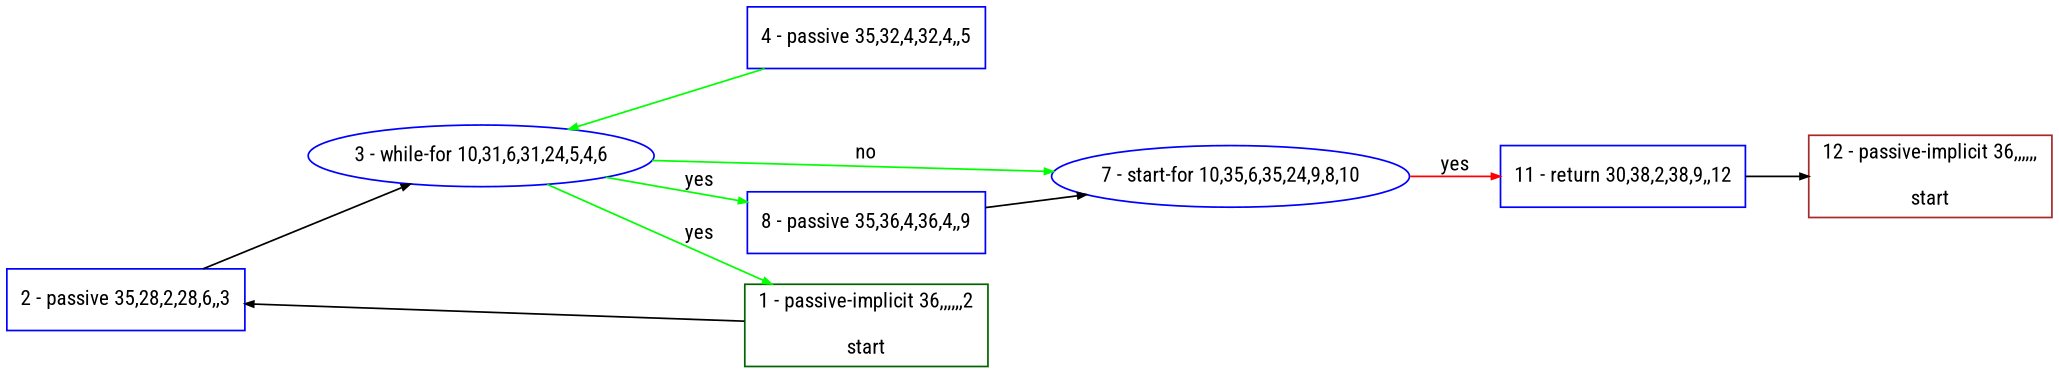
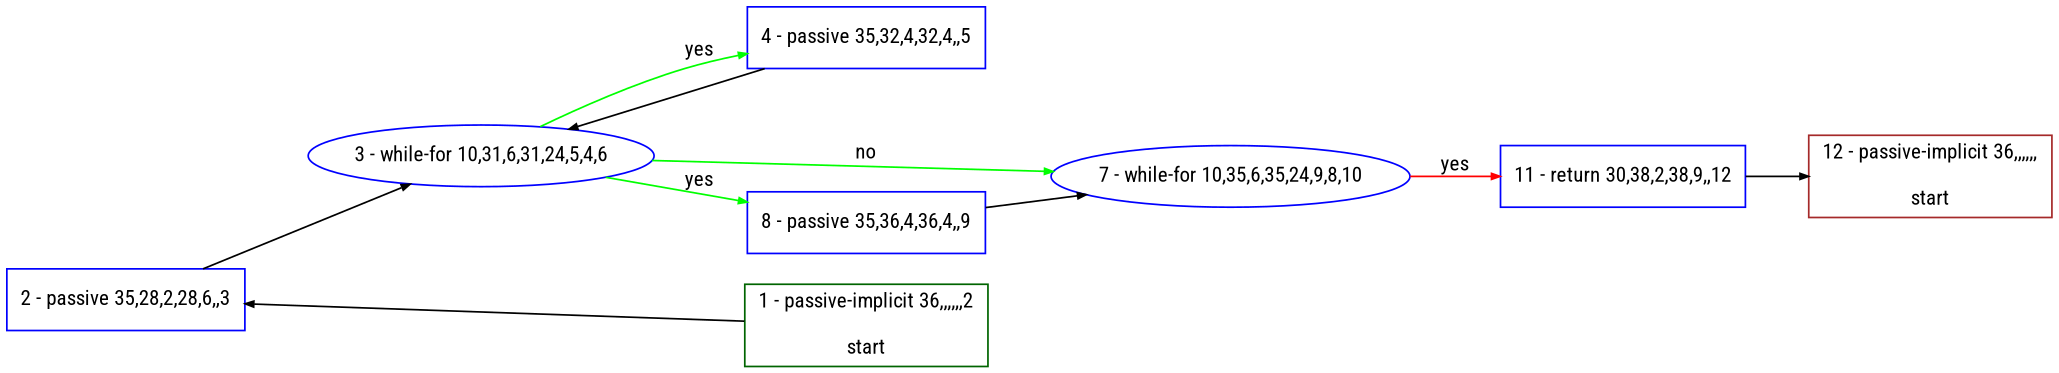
(671, 98) -> (671, 98)
(1231, 176) -> (1231, 176)
(655, 232) -> (637, 85)
